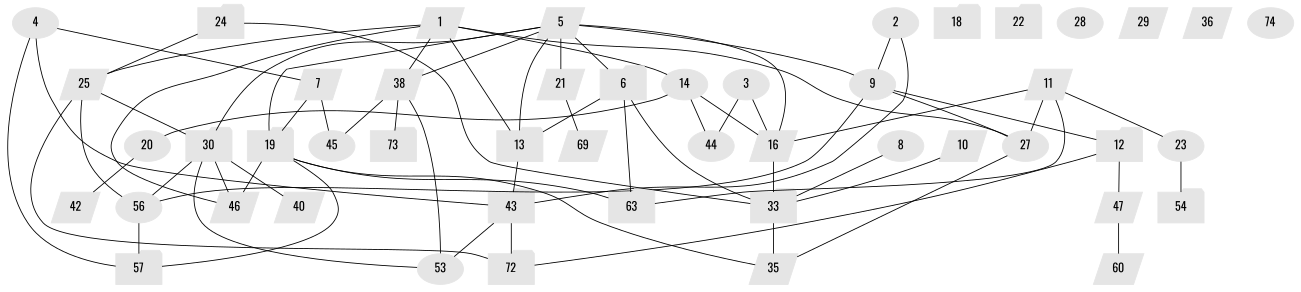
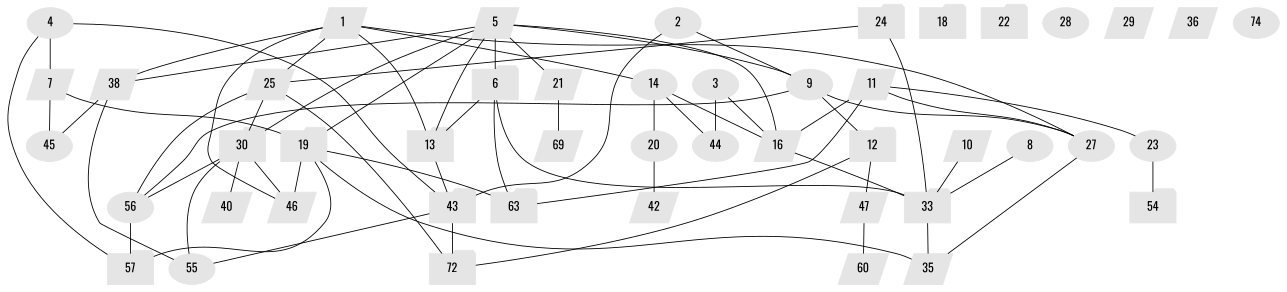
(393, 146) -> none
(440, 269) -> (192, 269)
